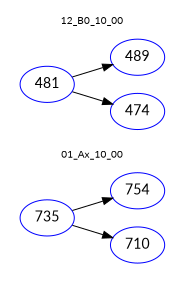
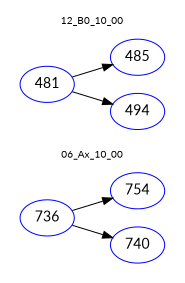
(138, 57) -> (138, 57)
(138, 111) -> (138, 111)
(92, 155) -> (92, 155)
(47, 218) -> (47, 218)
(138, 245) -> (138, 245)
